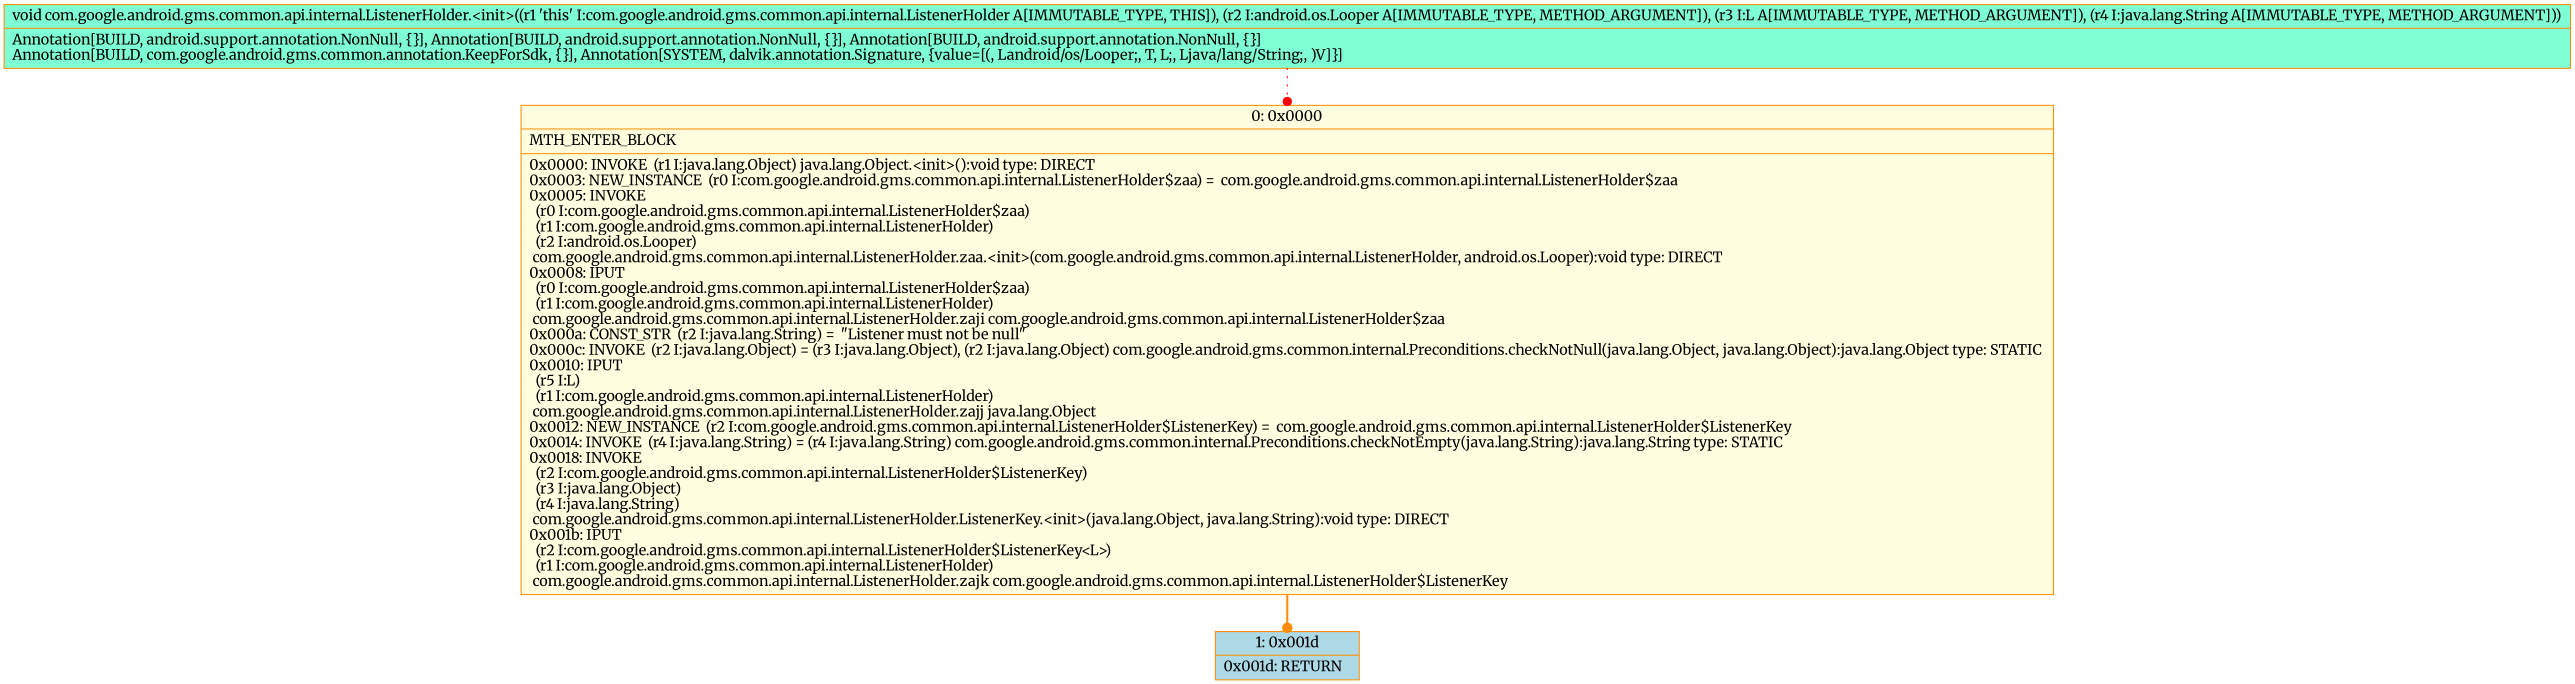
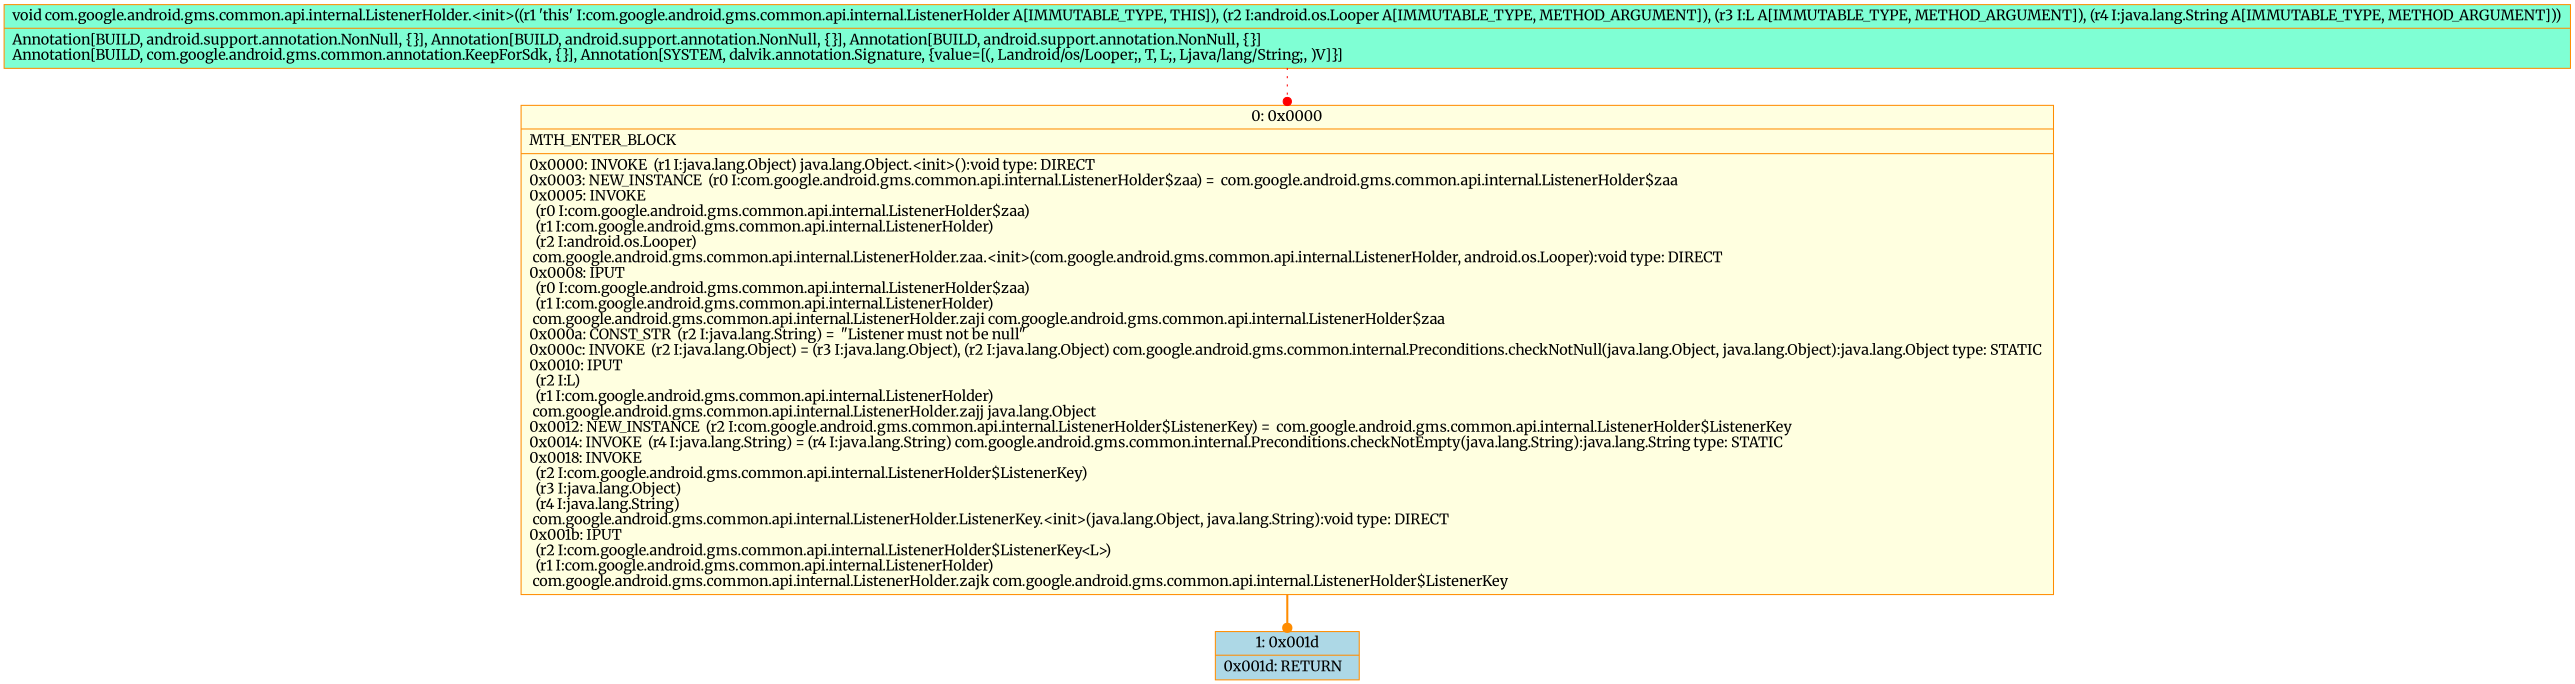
(555, 381) -> (555, 381)
